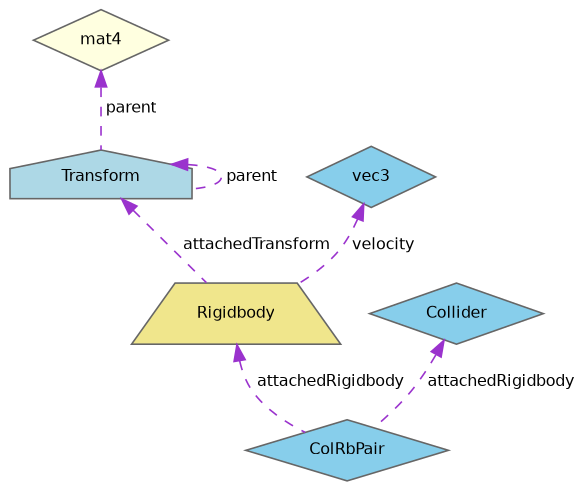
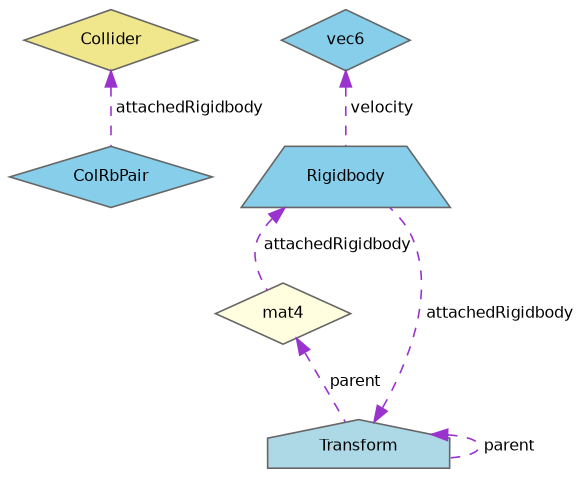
(371, 177) -> (346, 40)
(255, 245) -> (498, 314)
(236, 314) -> (346, 177)
(456, 314) -> (111, 40)
(264, 404) -> (255, 253)
